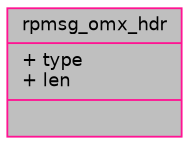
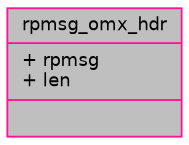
(53, 61) -> (61, 61)
